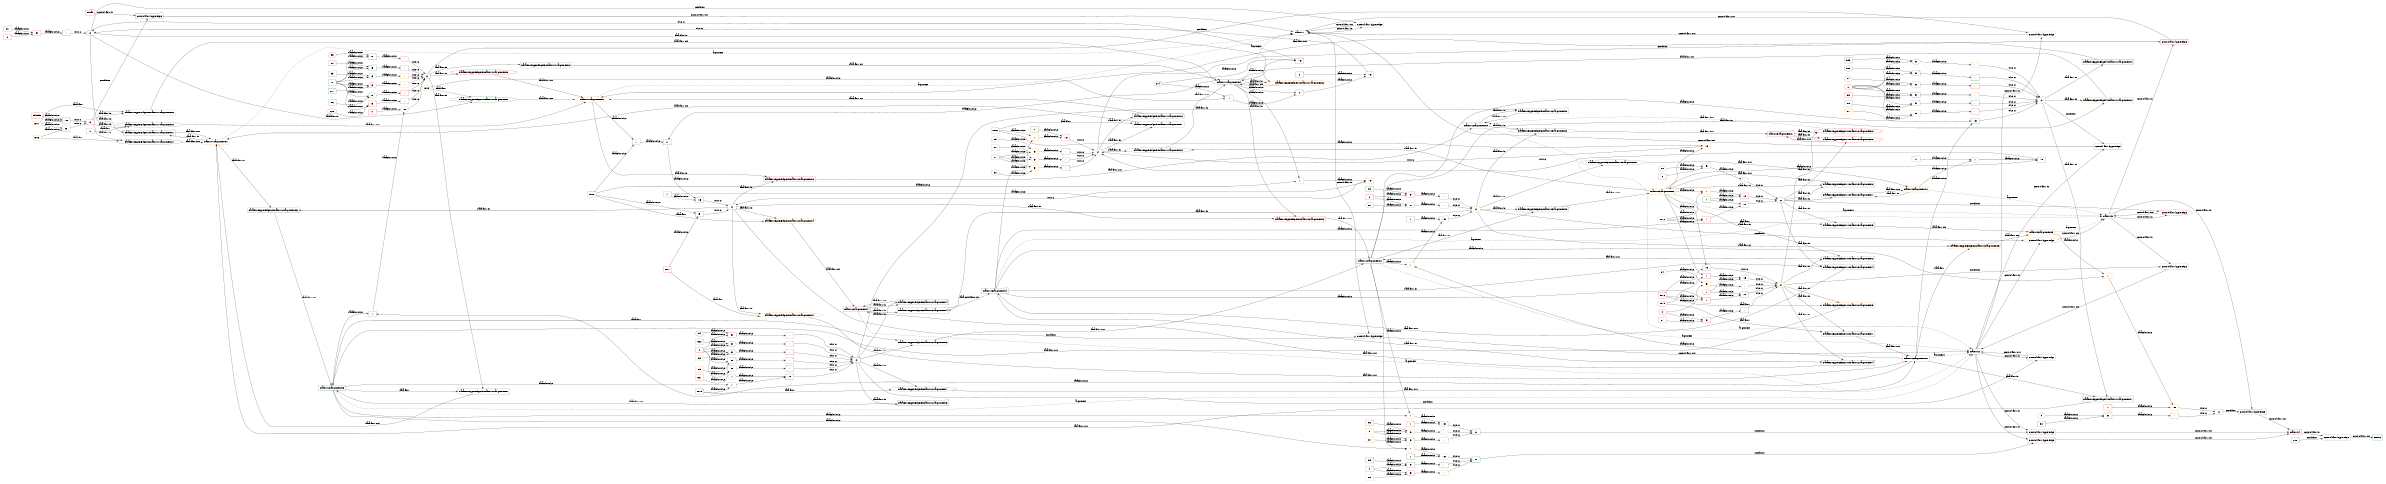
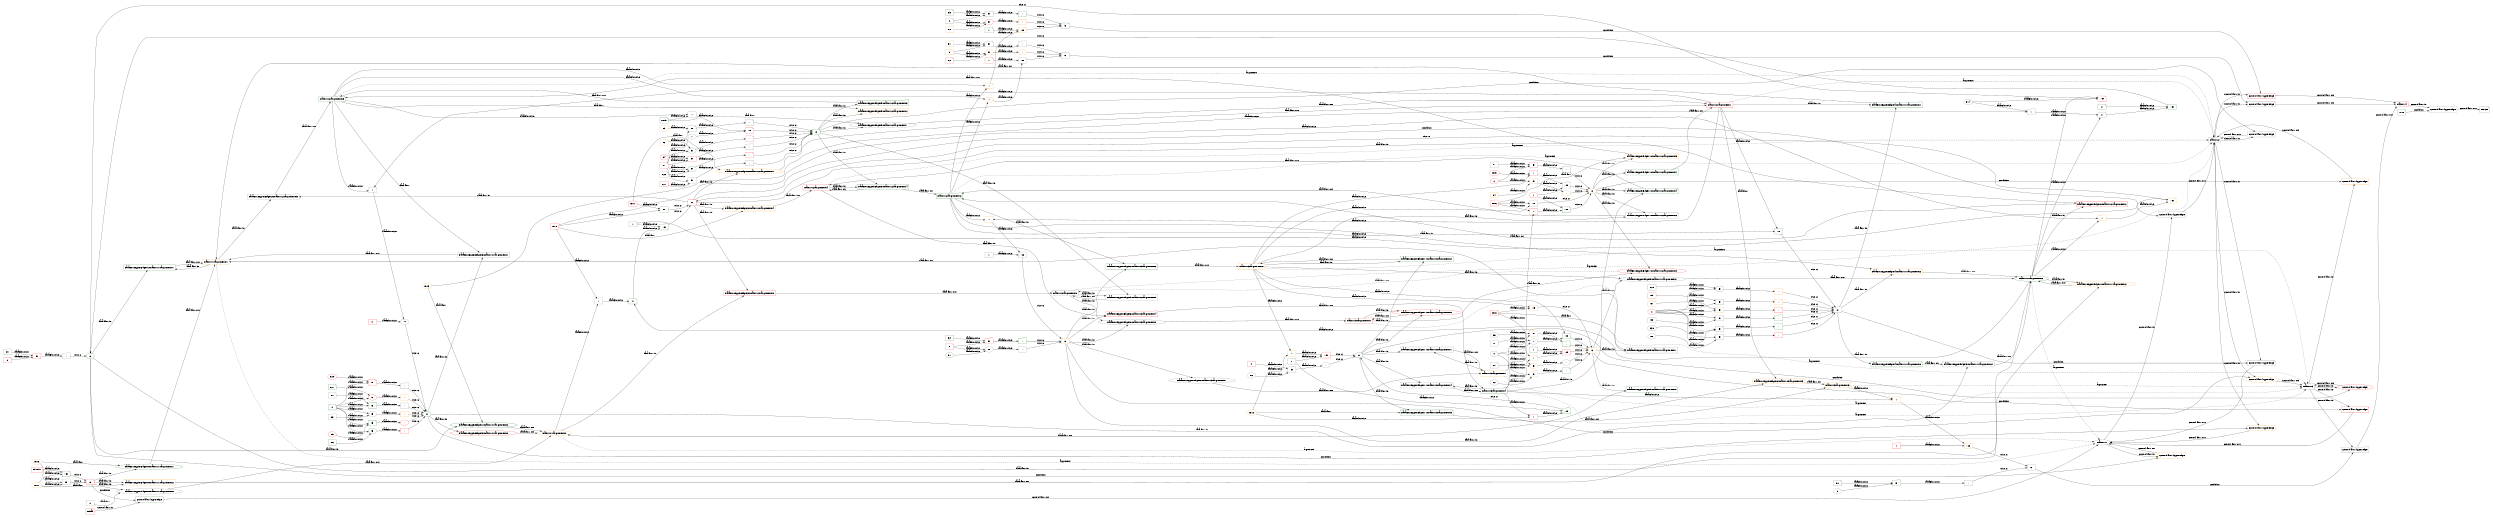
(1349, 41) -> (1932, 364)
(969, 297) -> (1326, 306)
(1743, 322) -> none
(1152, 325) -> (919, 192)
none -> (1810, 363)
